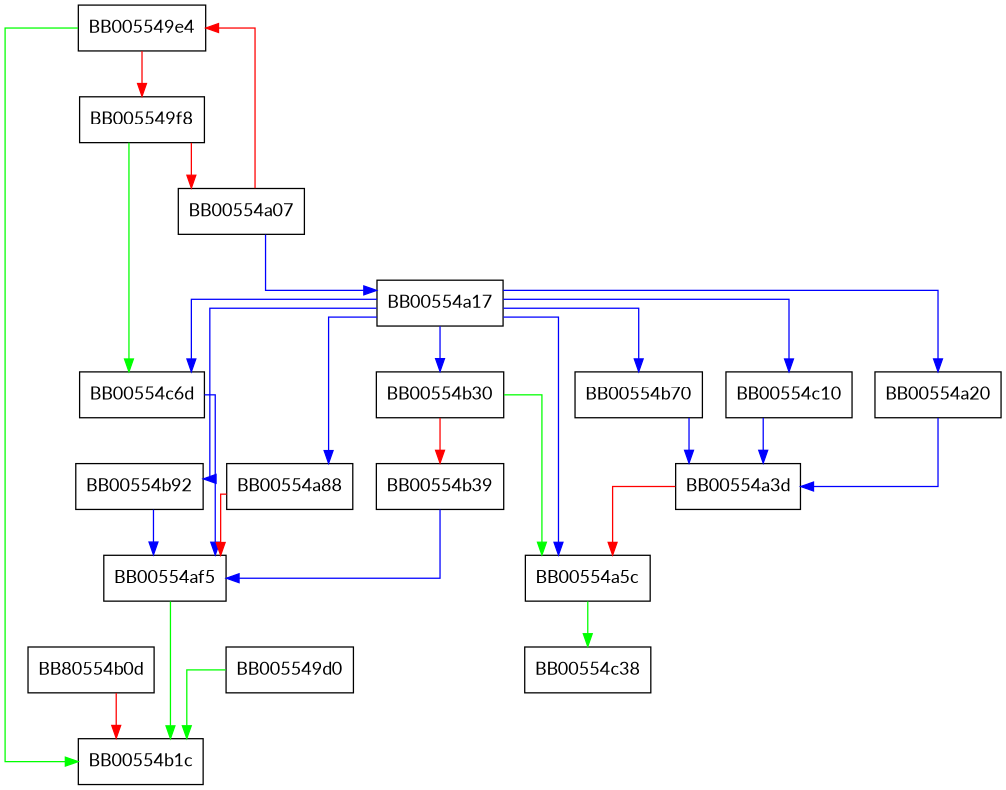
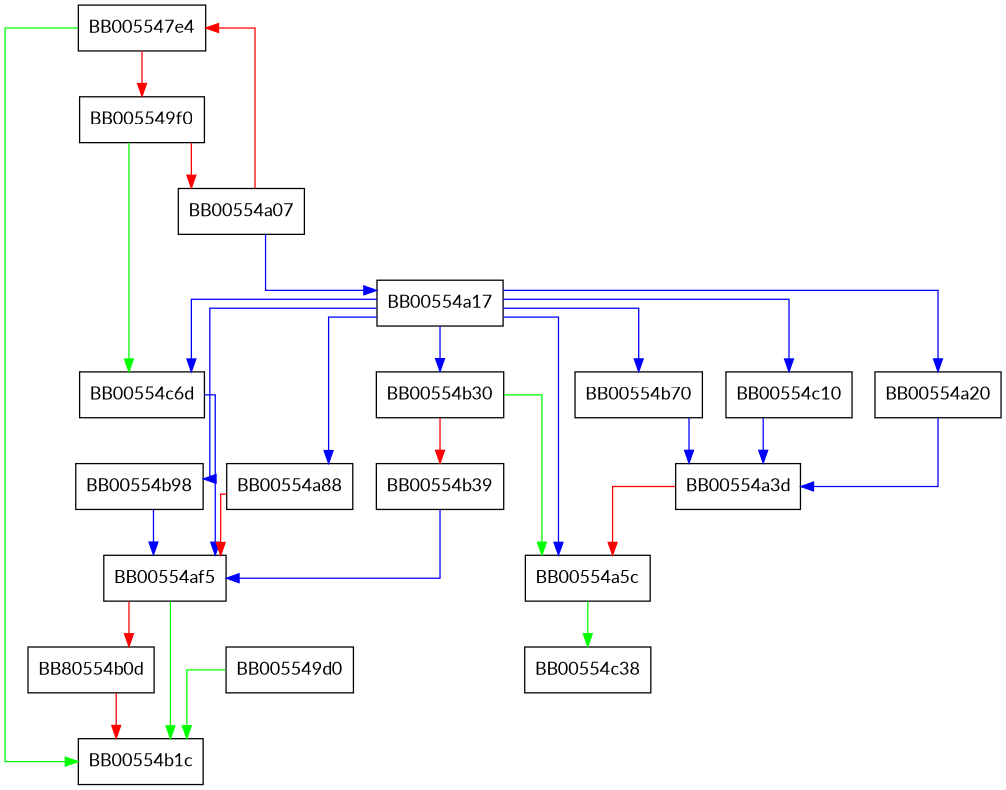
(142, 28) -> (142, 28)
(142, 120) -> (142, 120)
(139, 487) -> (139, 487)
none -> (129, 618)
